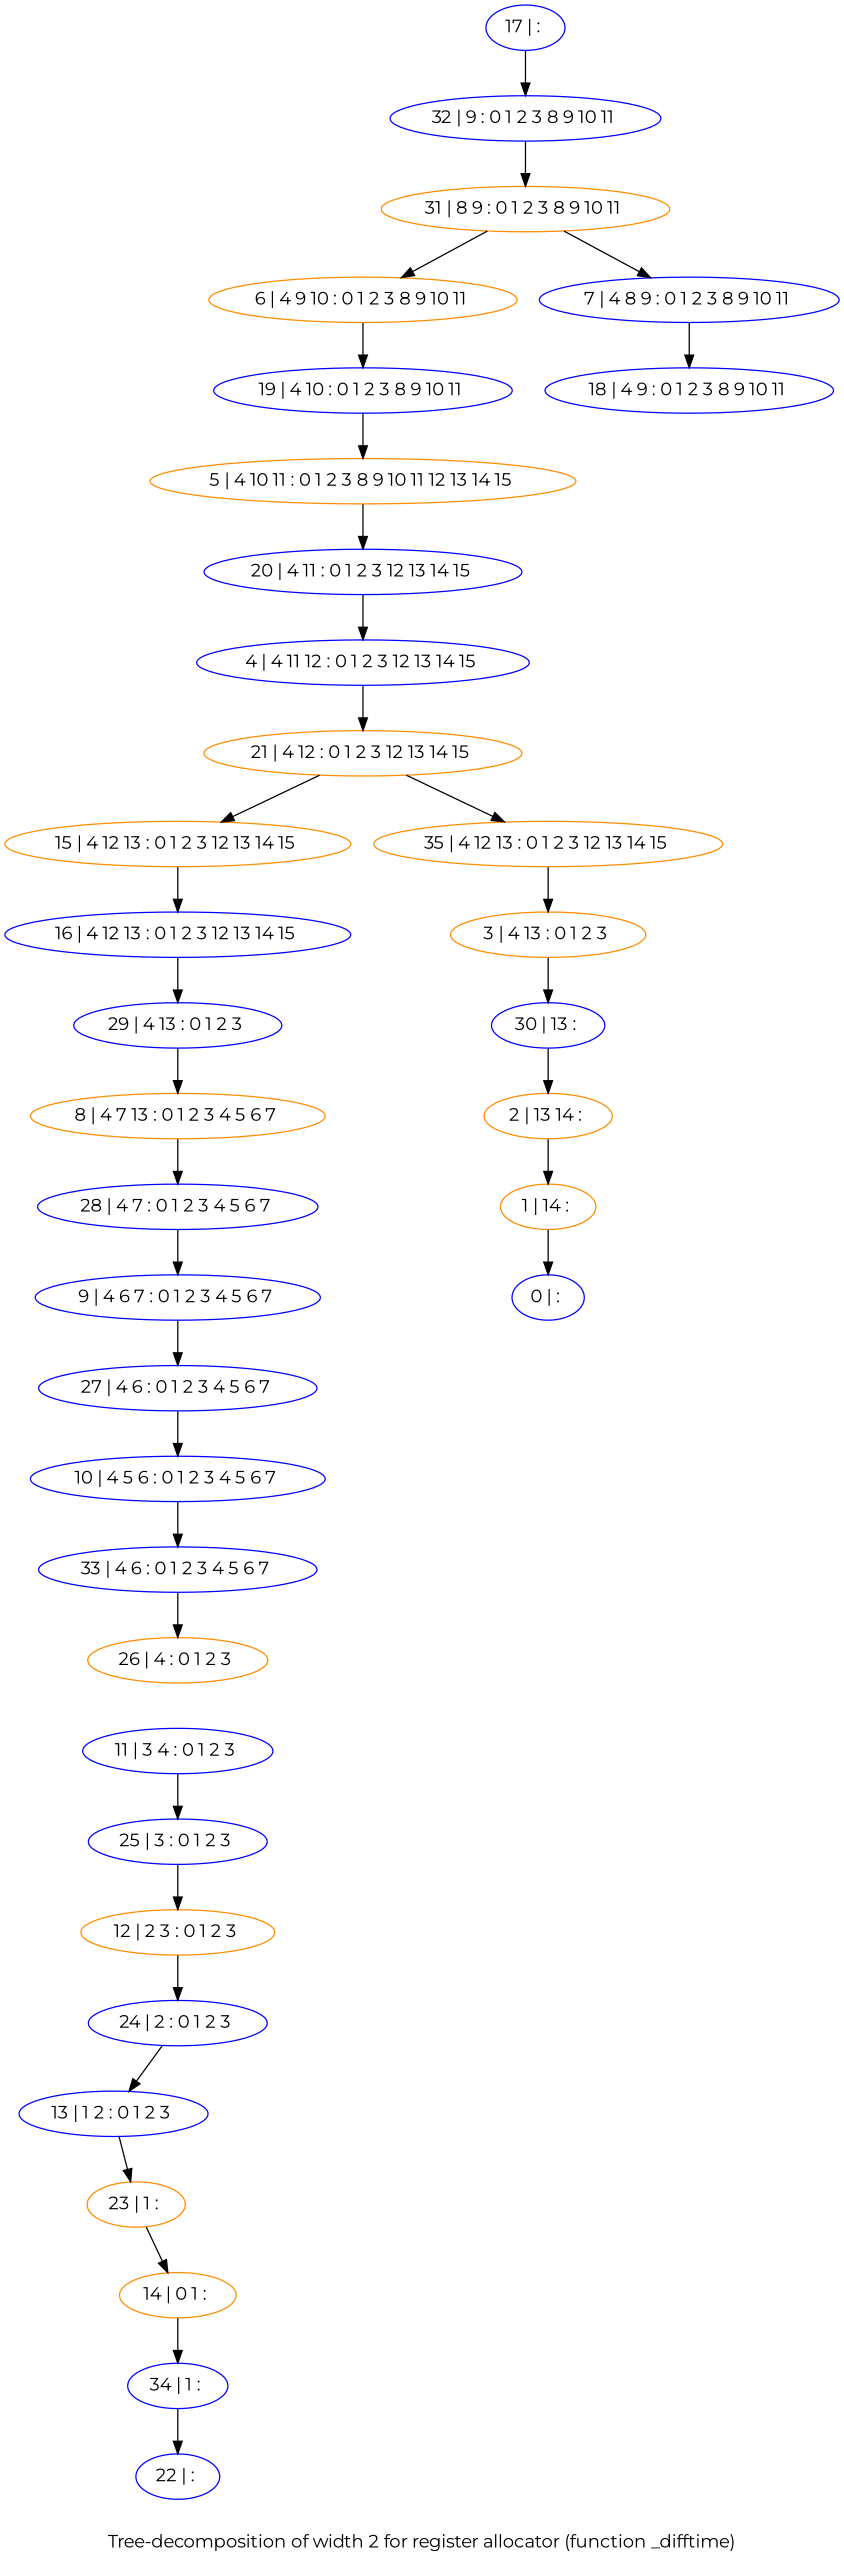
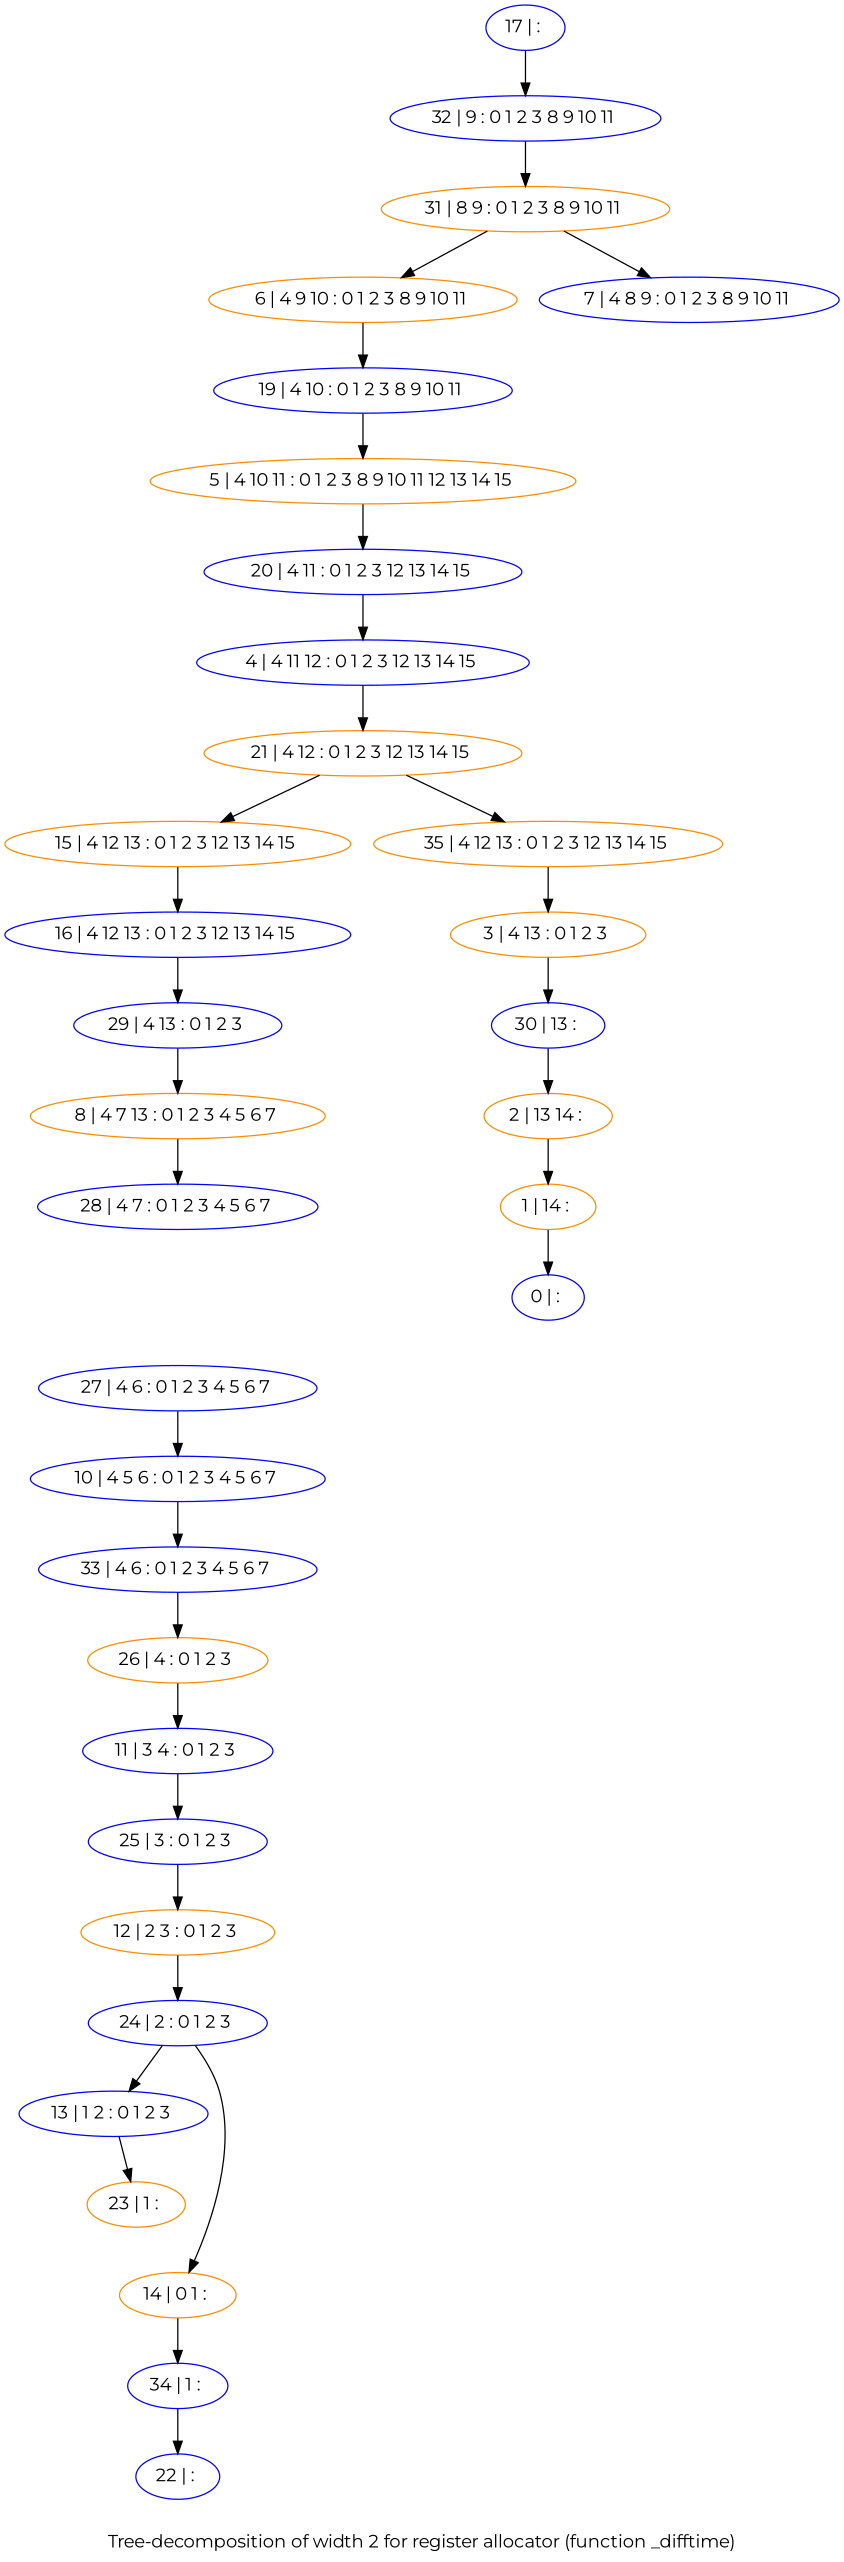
(689, 391) -> none
(178, 1298) -> none
none -> (178, 1699)
(154, 2244) -> (224, 2152)
